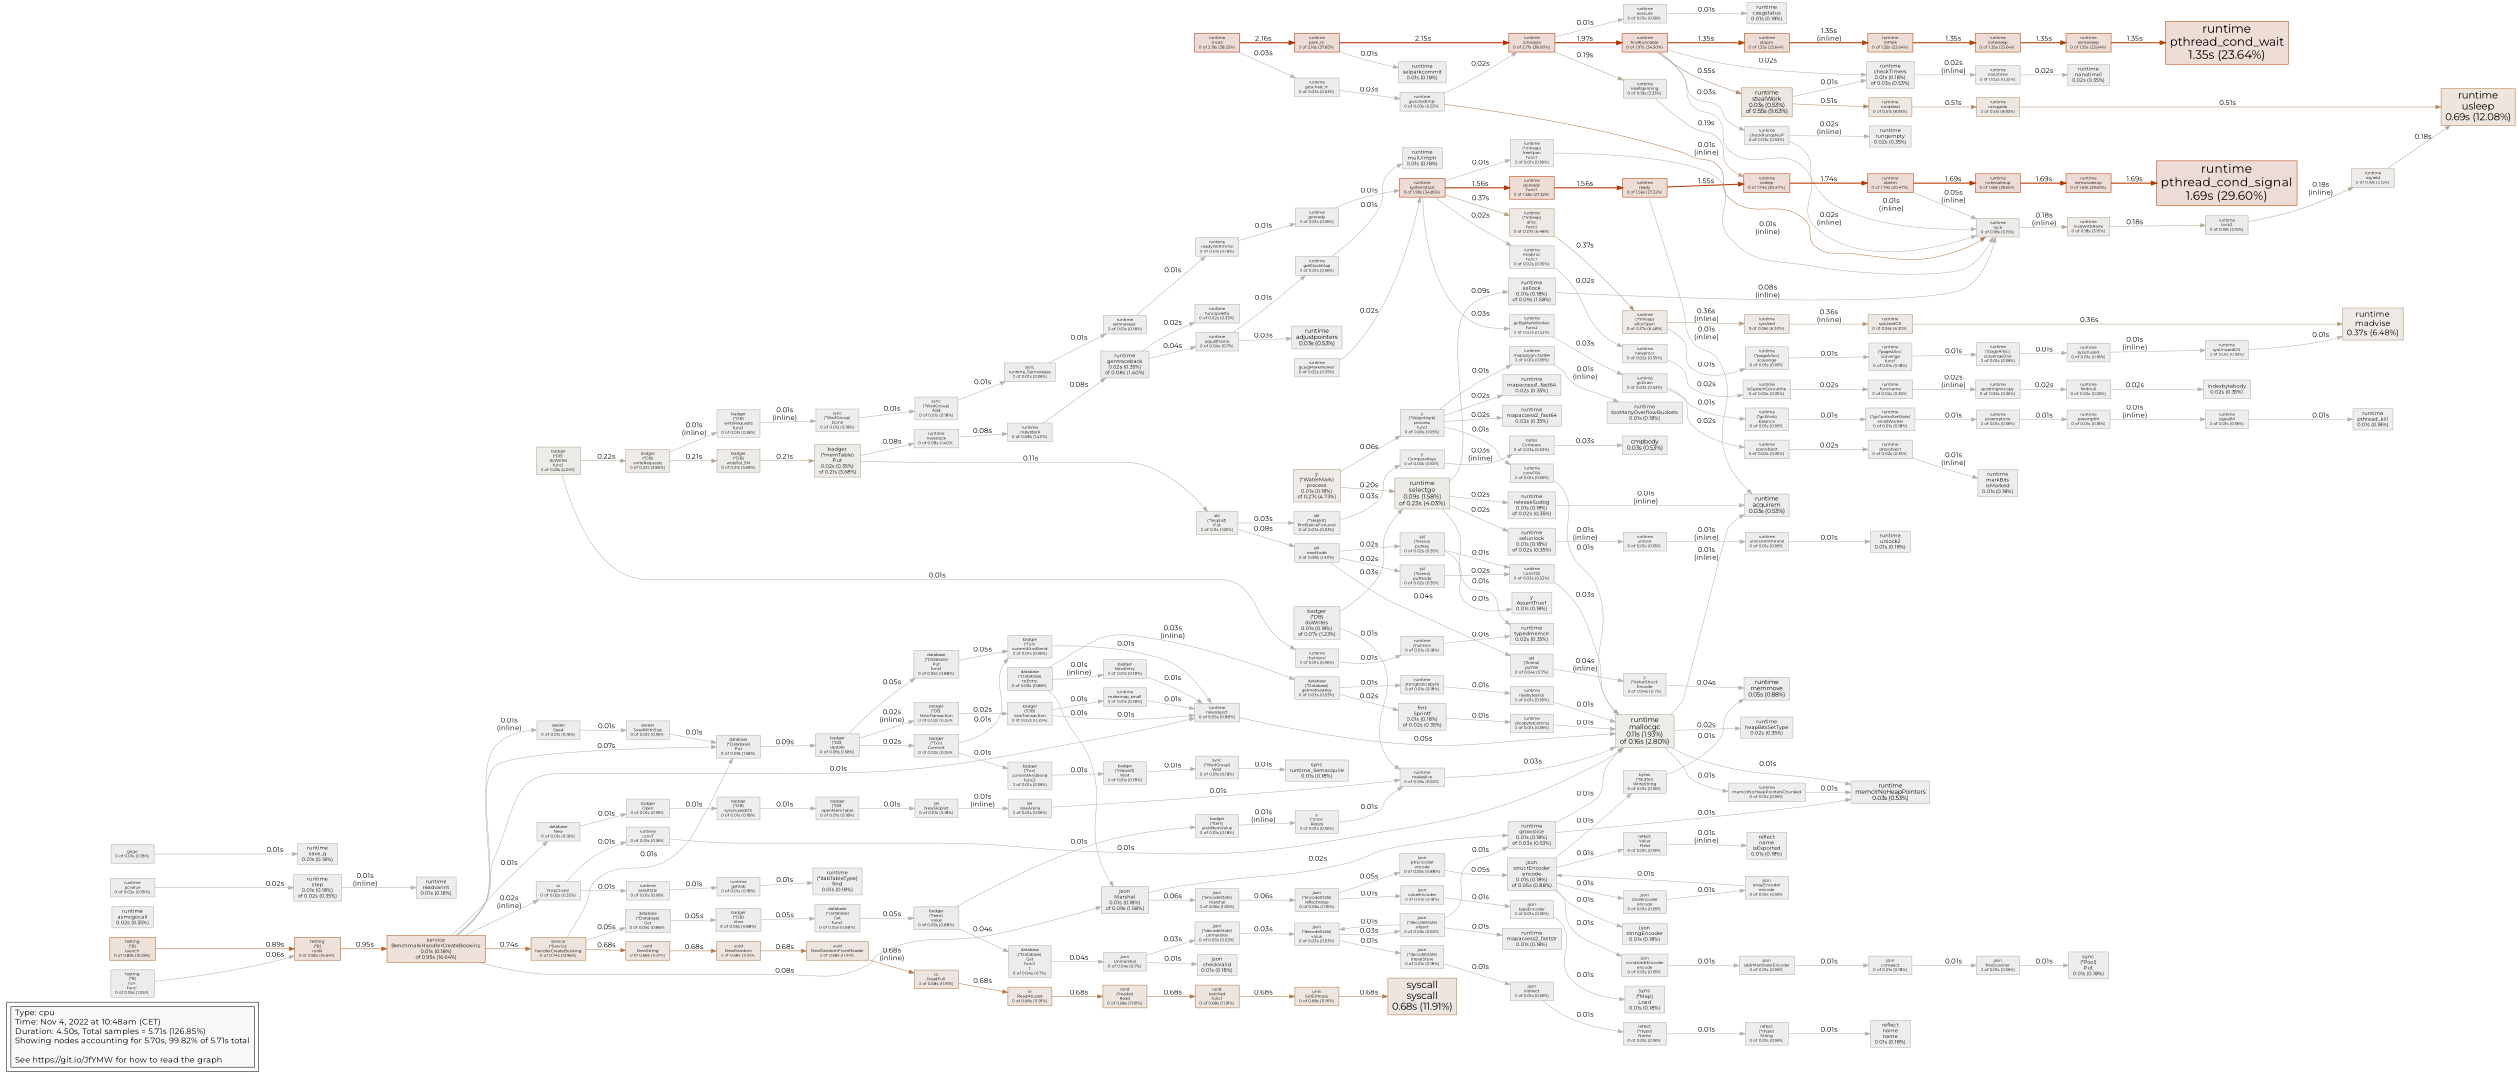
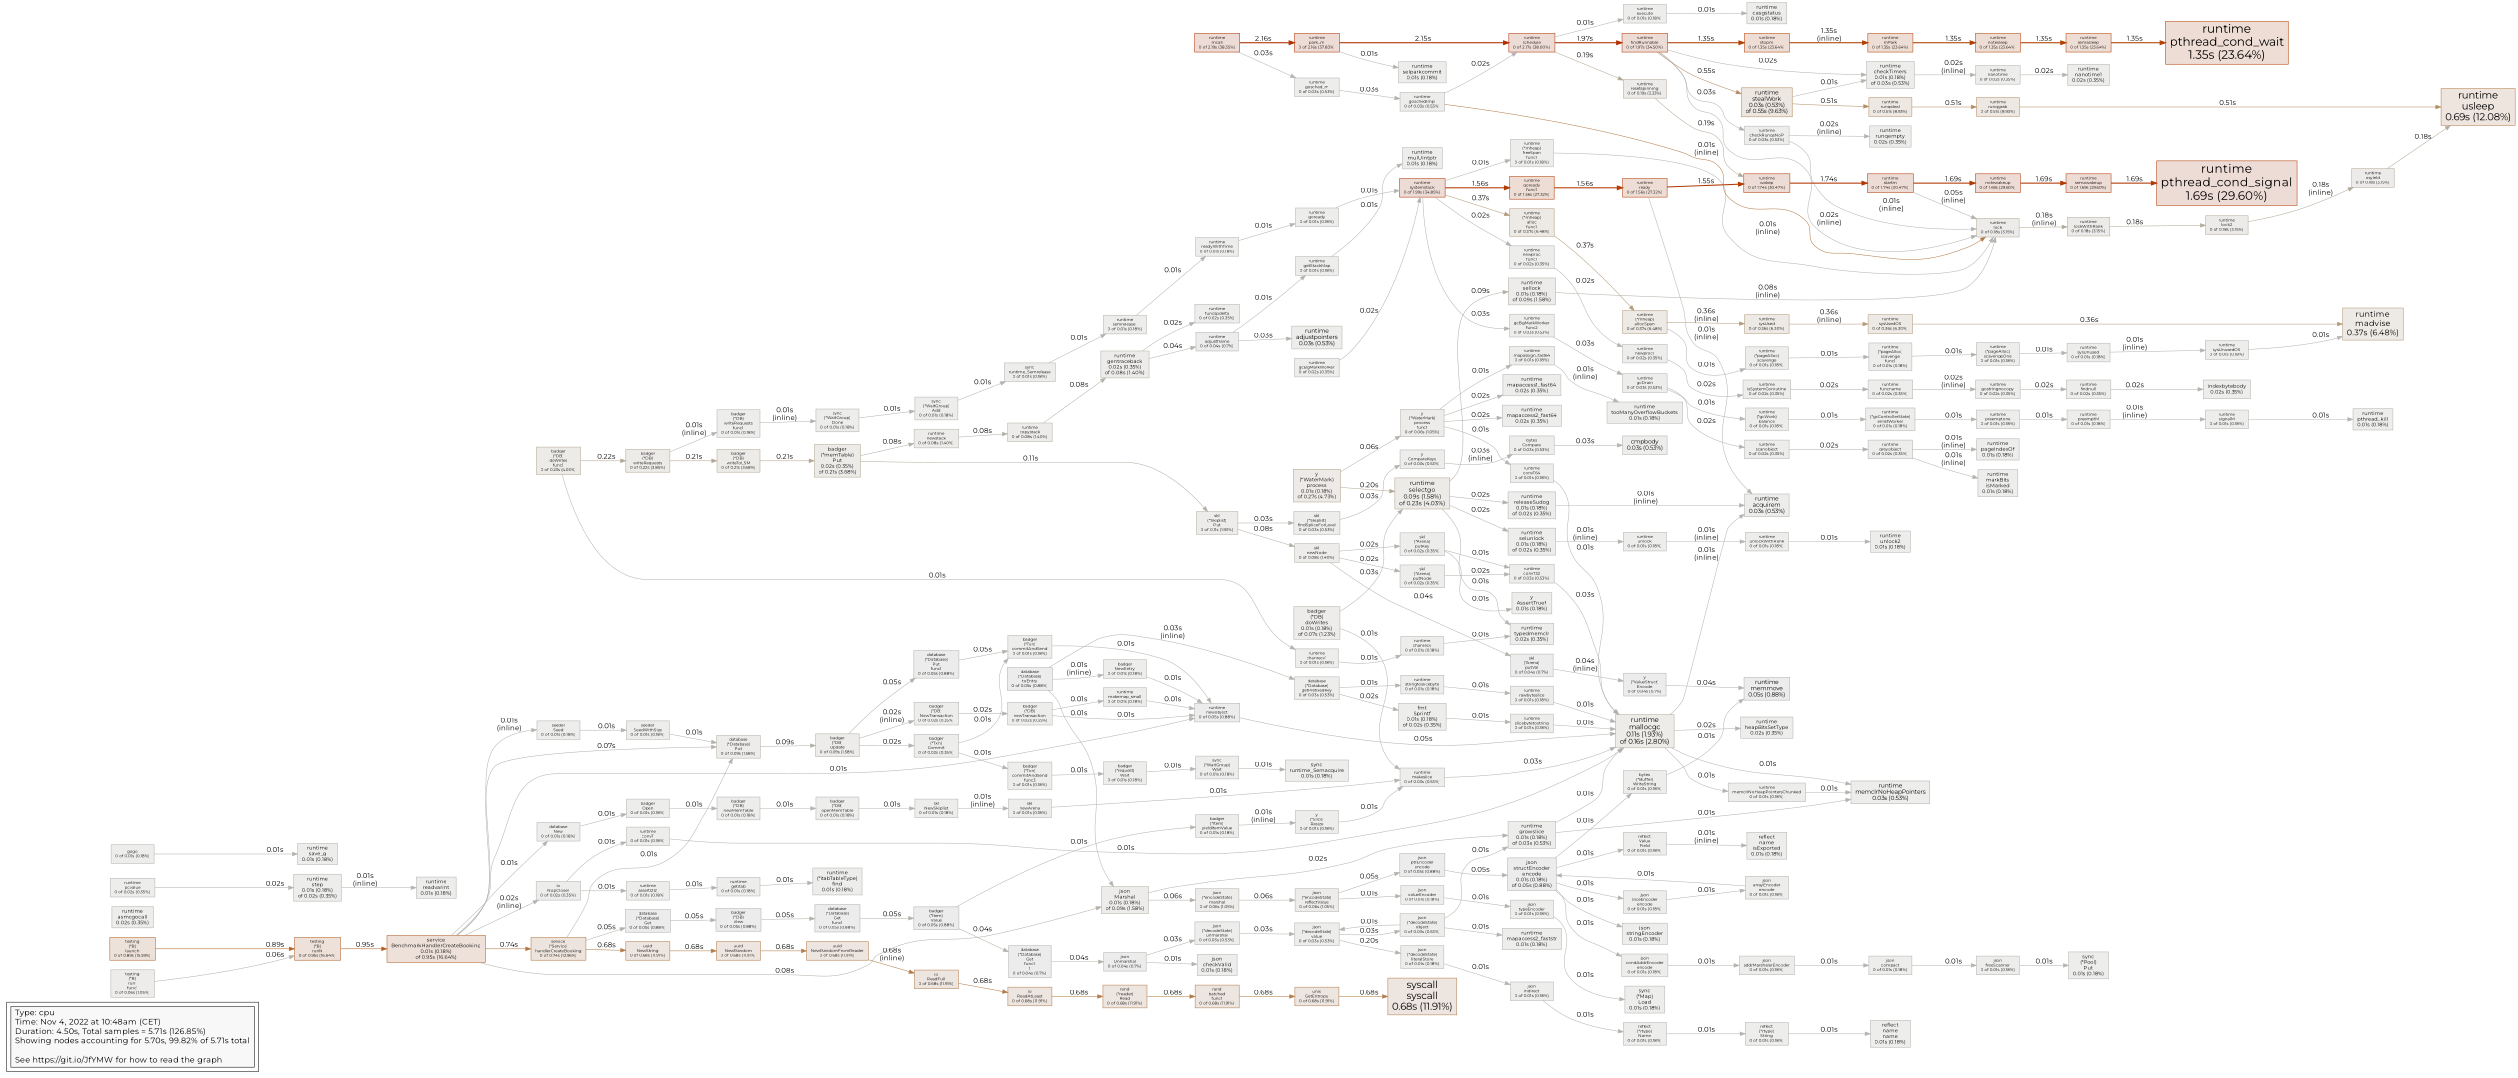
none -> (1998, 449)
(738, 808) -> (738, 808)
(1368, 941) -> (1368, 941)
